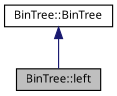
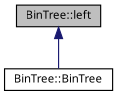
(59, 54) -> (59, 54)
